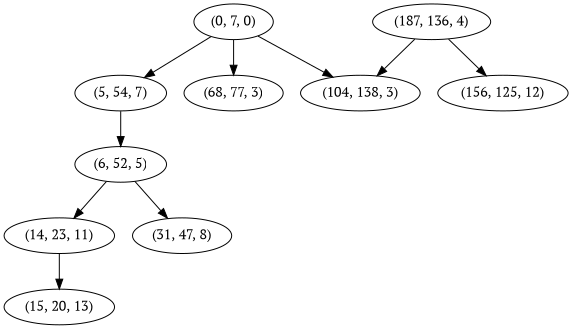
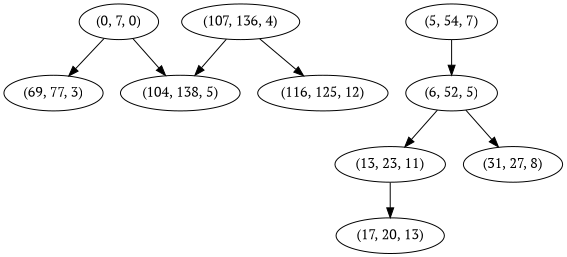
(432, 22) -> (241, 22)
(182, 54) -> none
(234, 93) -> (54, 93)
(360, 93) -> (180, 93)
(503, 93) -> (323, 93)
(59, 236) -> (390, 164)
(182, 236) -> (513, 164)
(59, 307) -> (390, 236)
